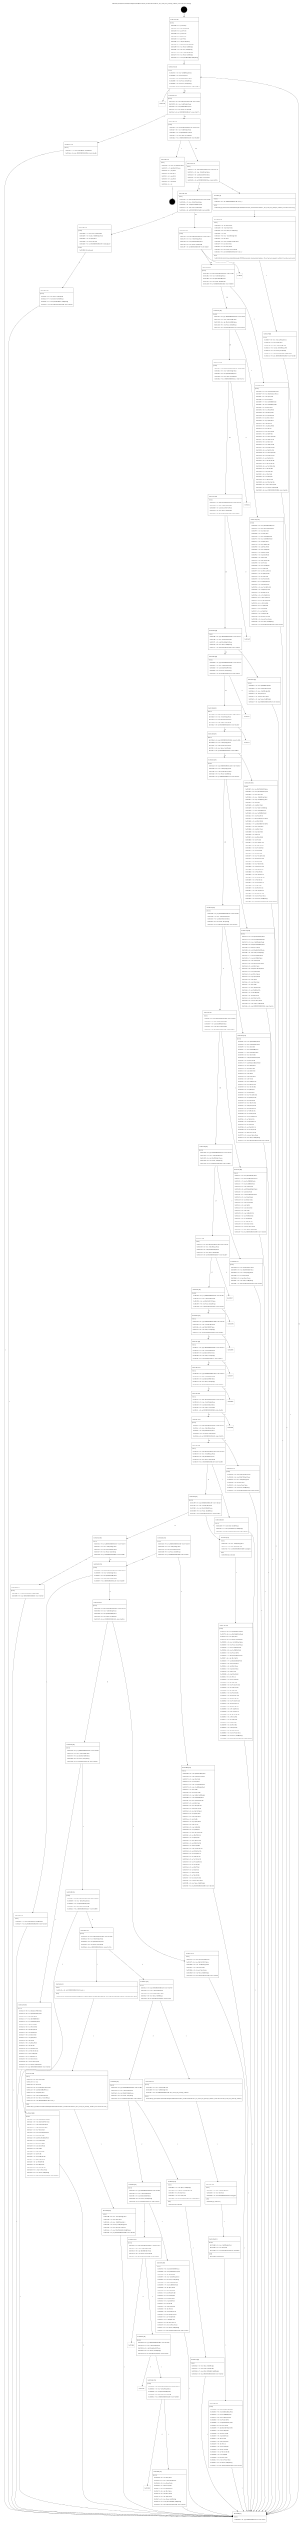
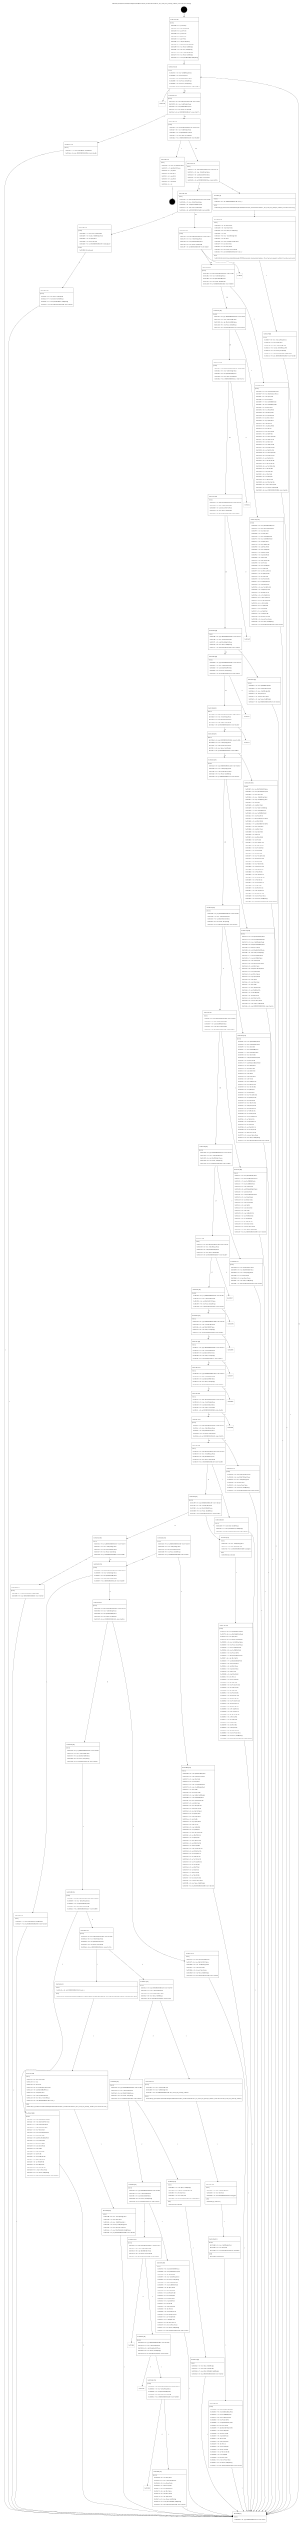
(34, 2036) -> none
